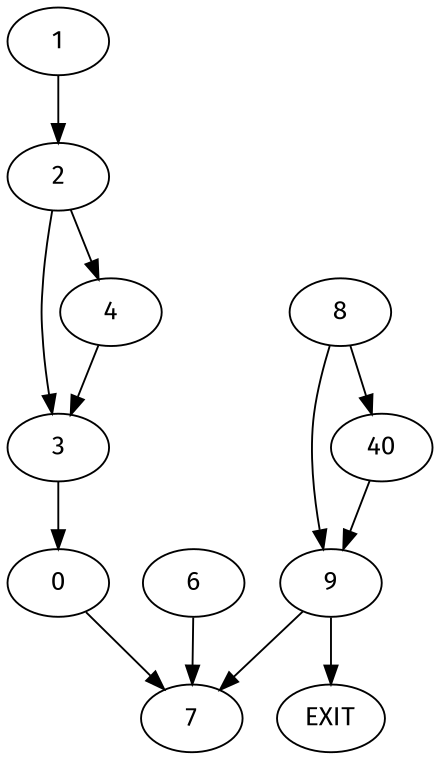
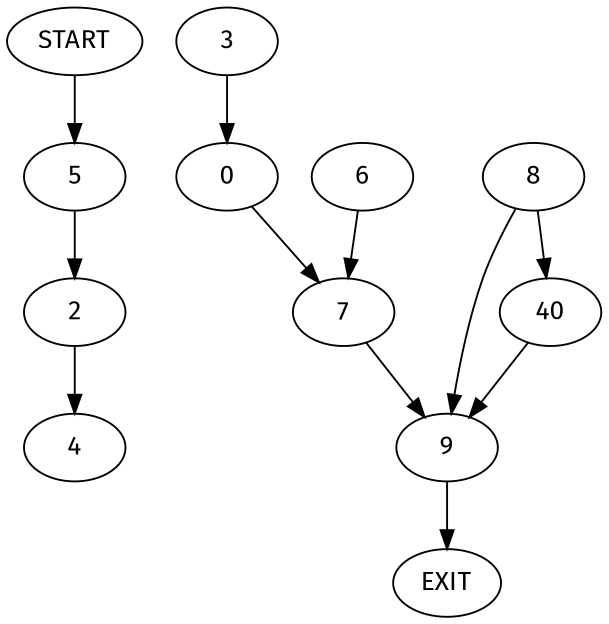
(58, 41) -> (75, 177)
none -> (75, 41)
(42, 303) -> none
(88, 371) -> none
(268, 644) -> (390, 372)
